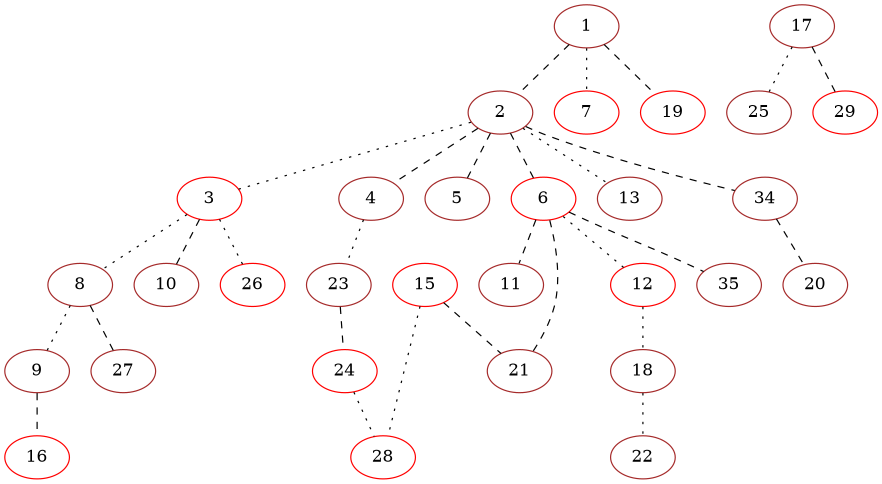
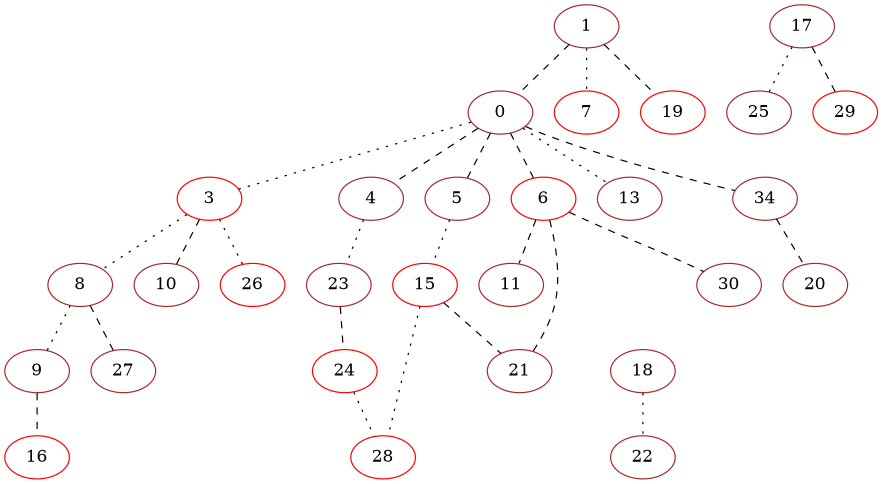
(500, 113) -> (500, 113)
none -> (441, 242)
(643, 285) -> none
(729, 285) -> (729, 285)
